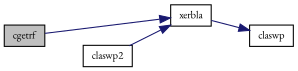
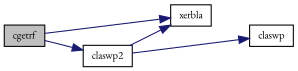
(225, 24) -> (186, 46)
none -> (59, 44)
